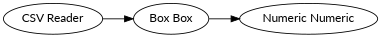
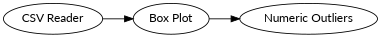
(171, 19) -> (171, 19)
(309, 19) -> (309, 19)
